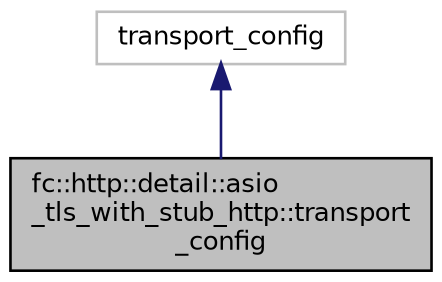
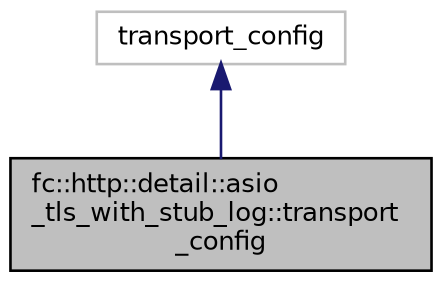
(221, 214) -> (221, 214)
